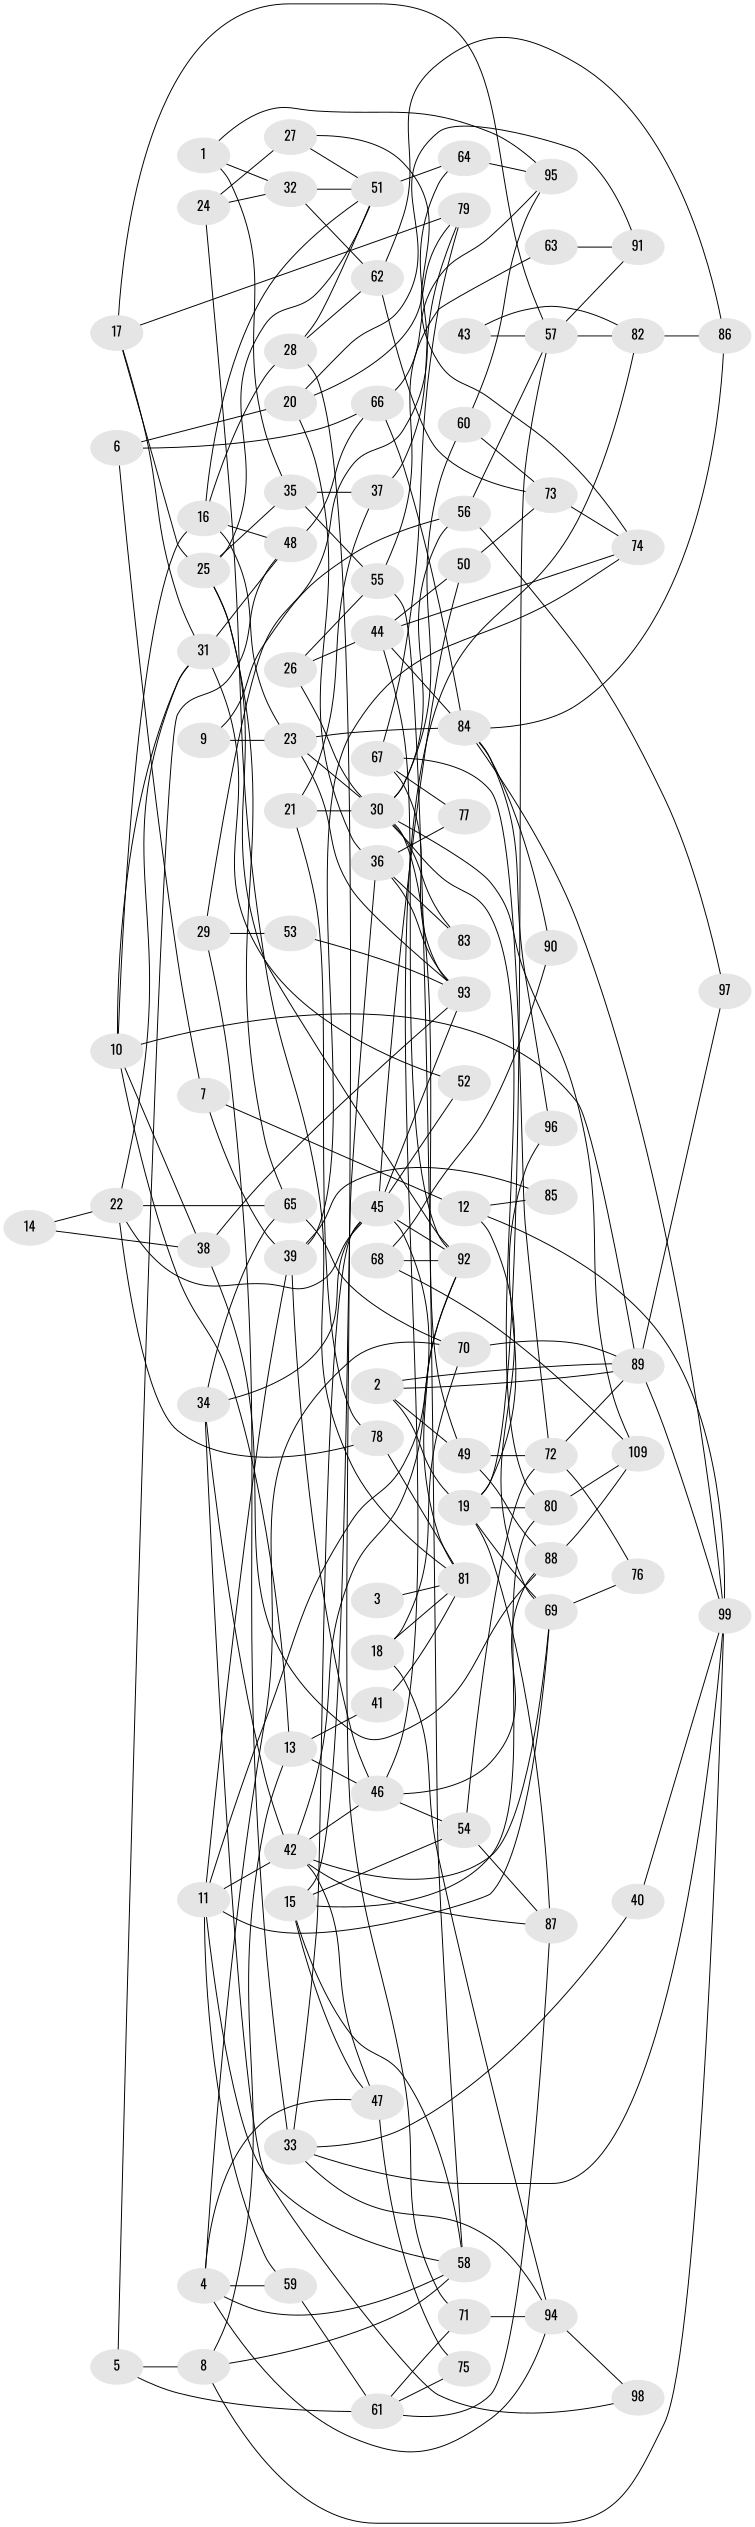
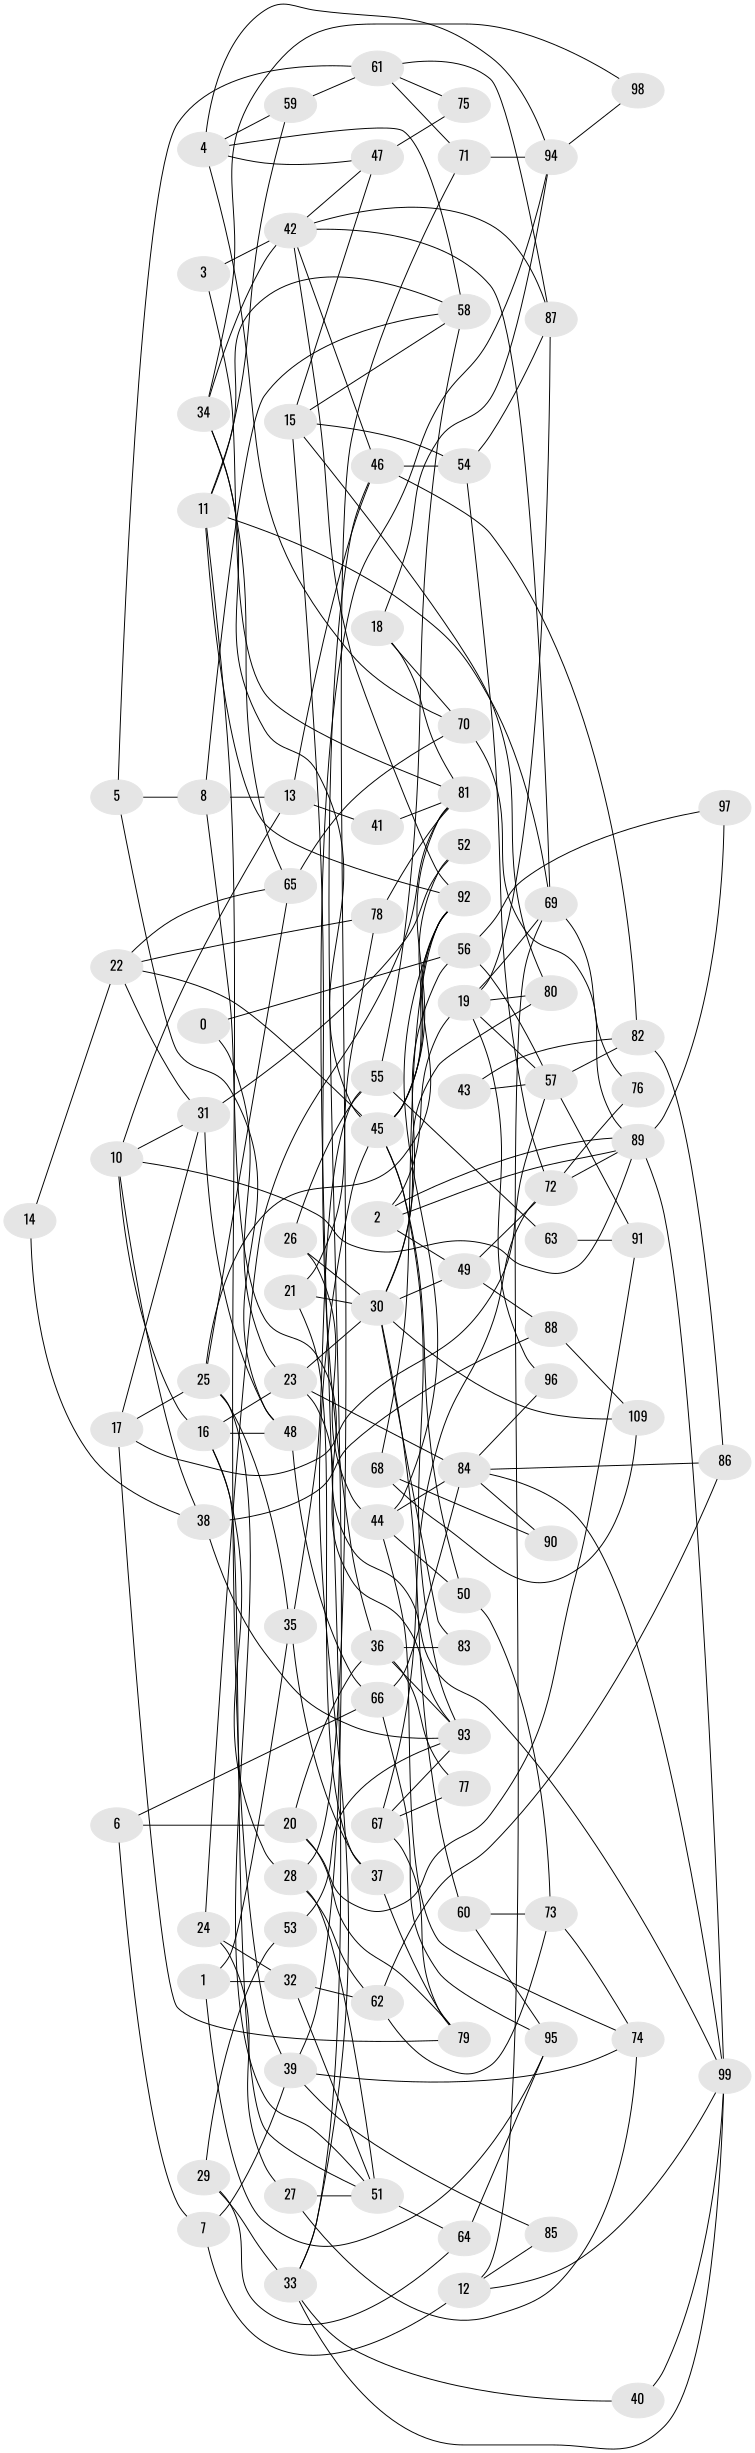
(204, 740) -> (204, 1026)
(595, 1481) -> none
(508, 1737) -> none
(248, 1875) -> (247, 252)
